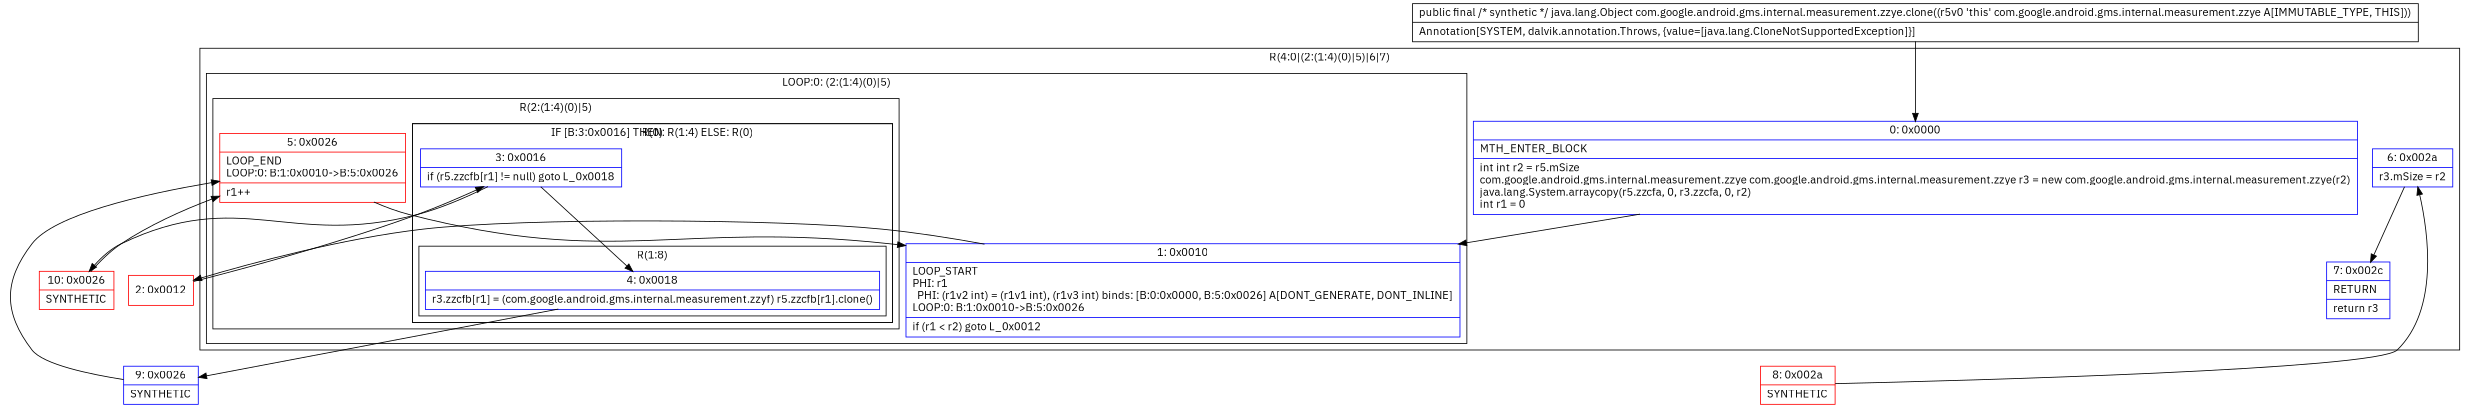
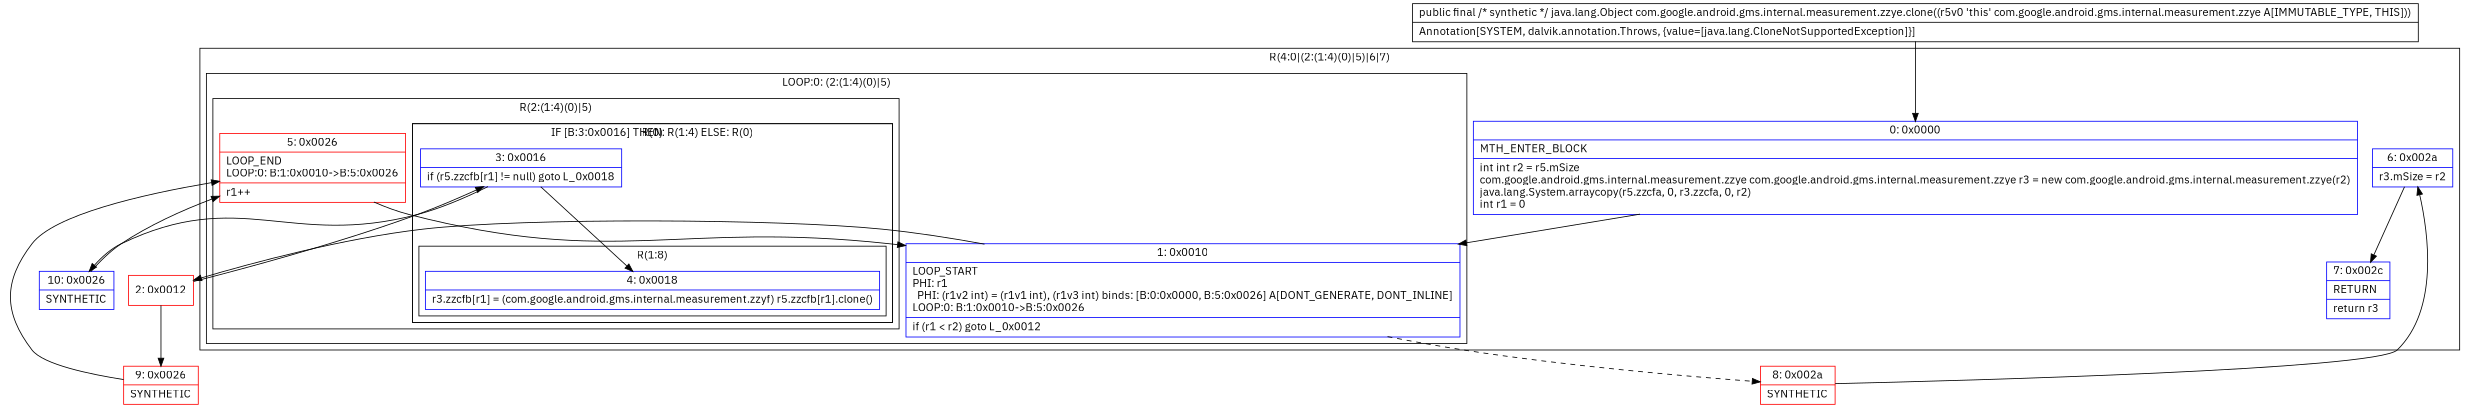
(77, 290) -> (77, 290)
(409, 337) -> (161, 332)
none -> (1569, 364)
(161, 385) -> (161, 385)
